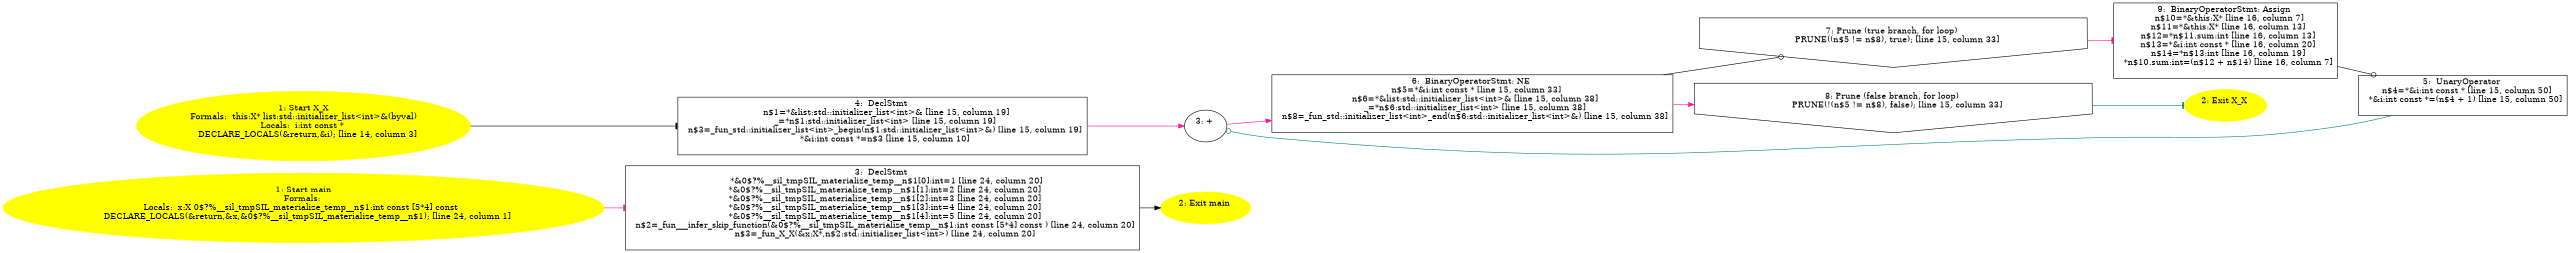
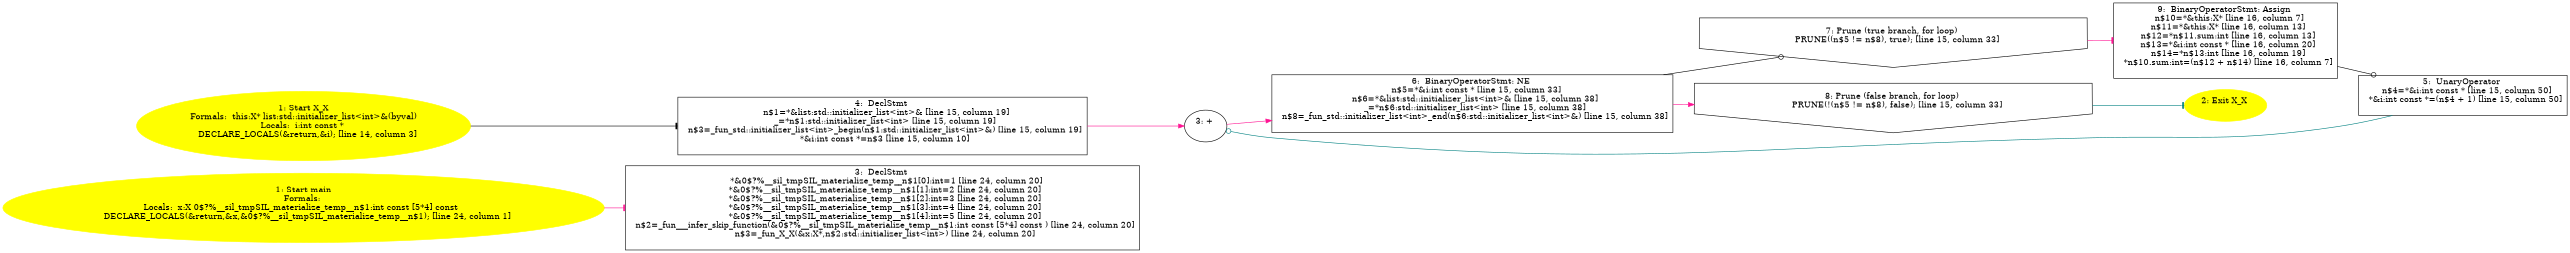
(1206, 208) -> none
